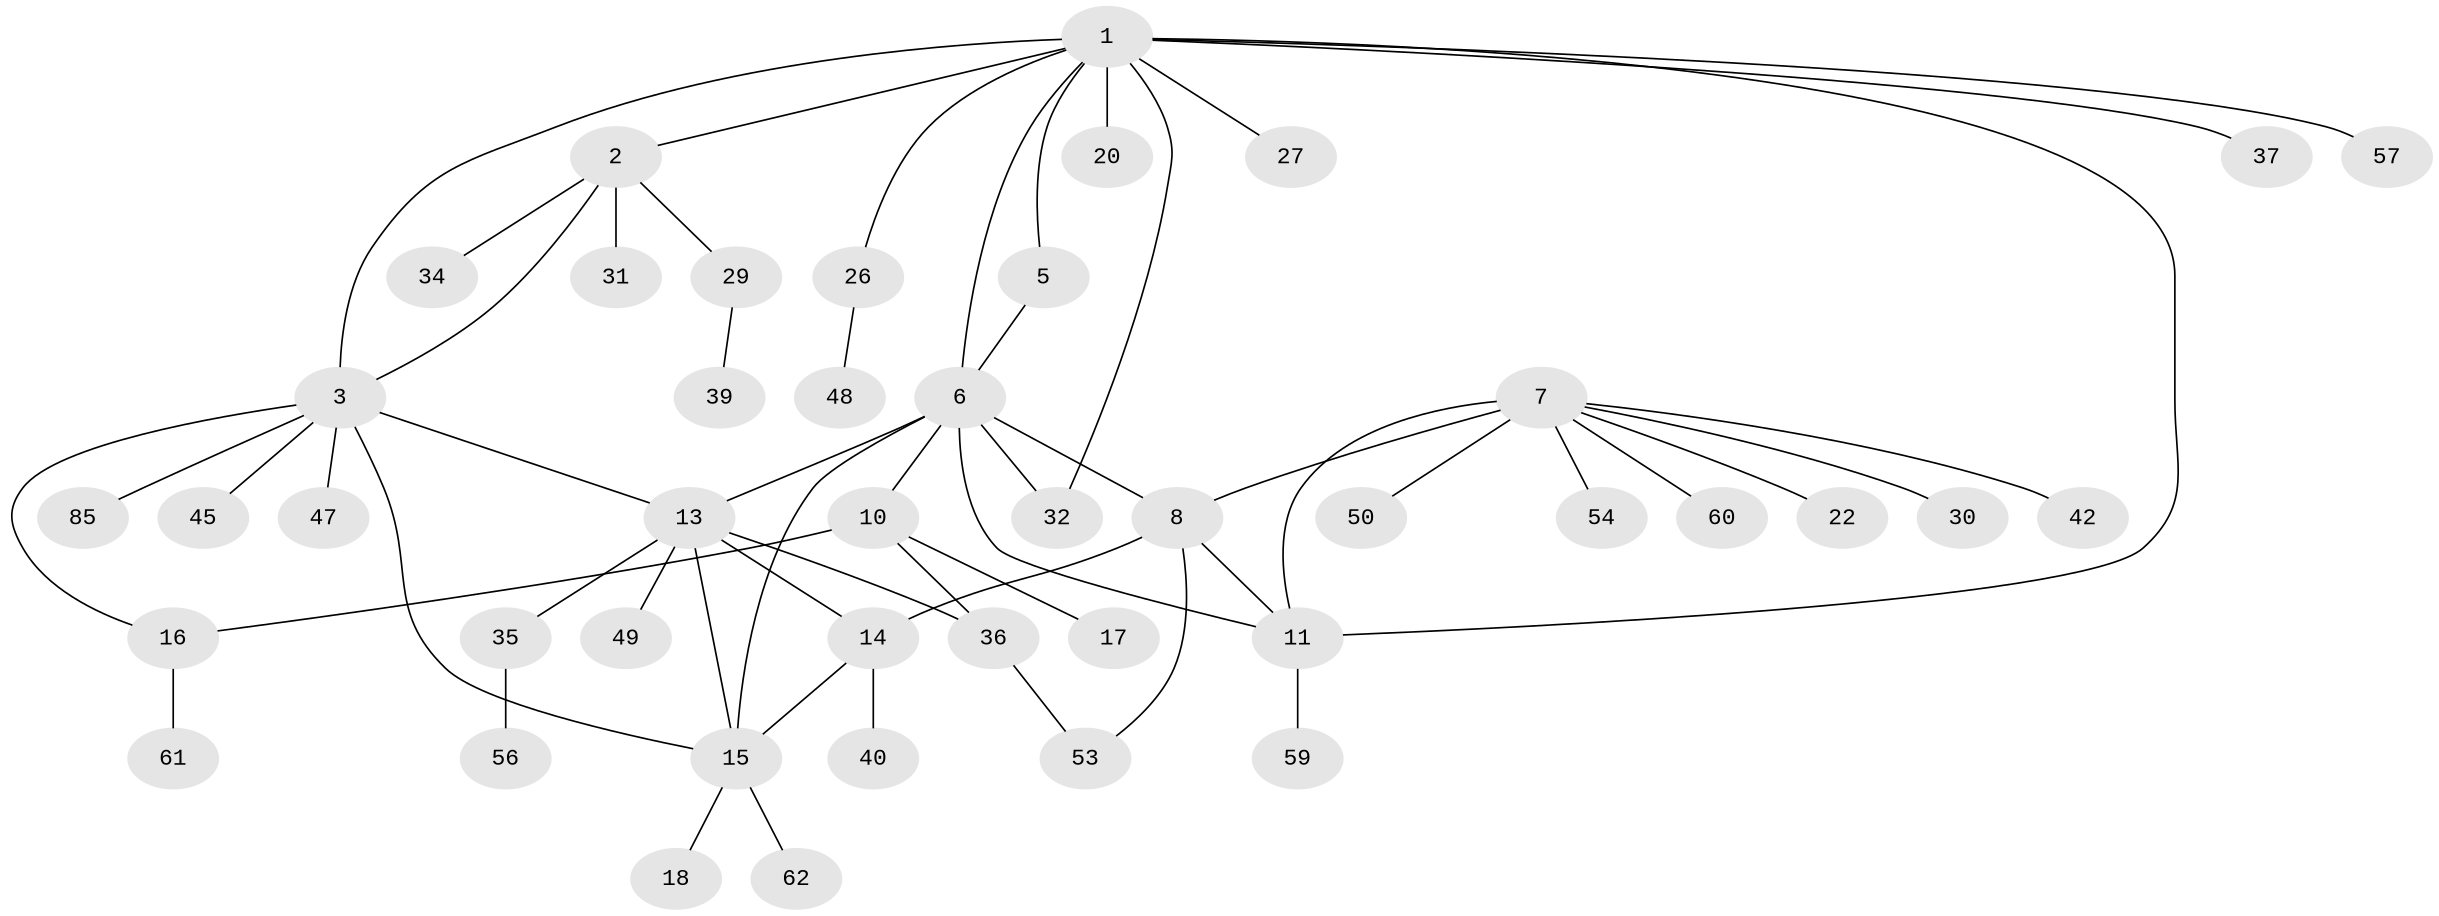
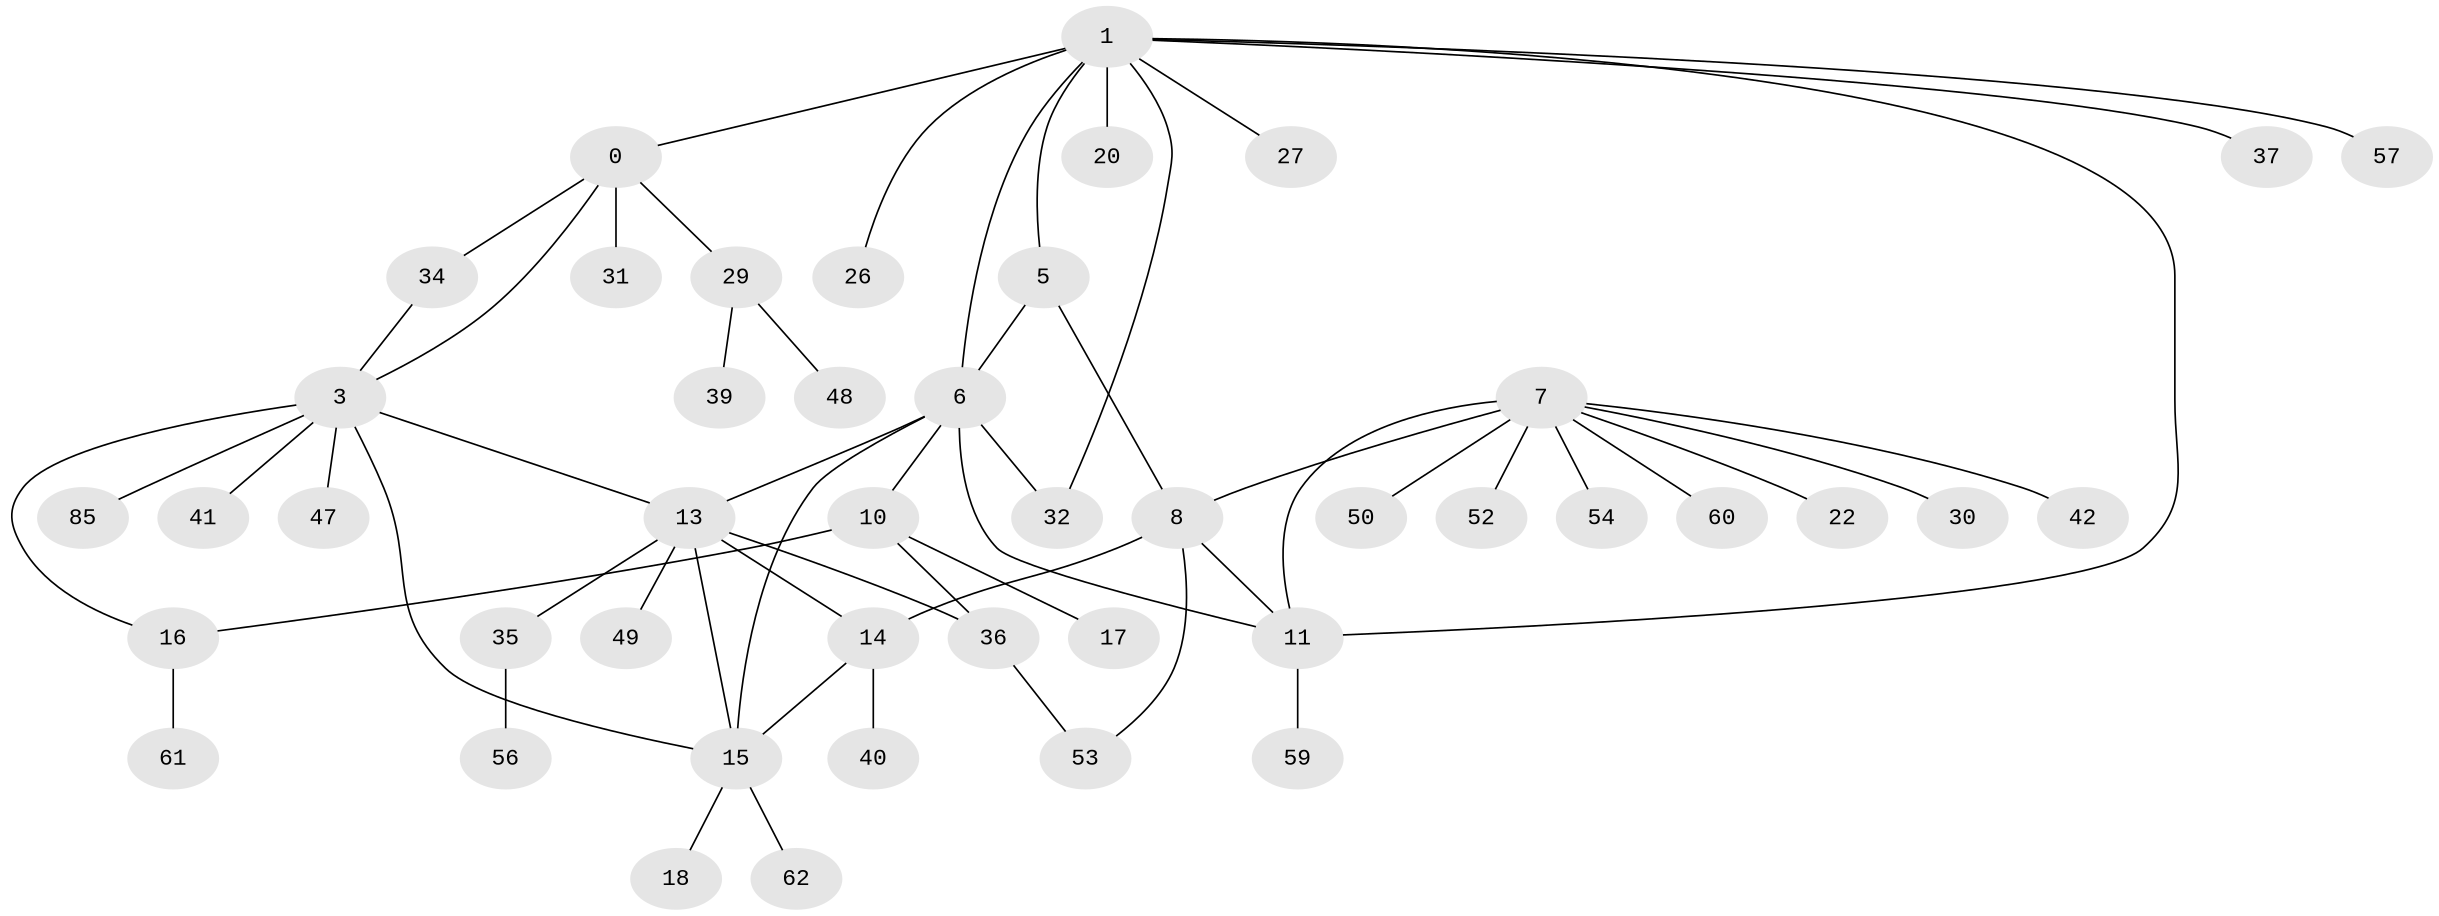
(634, 101) -> (386, 338)
(616, 157) -> (616, 157)
(849, 337) -> (788, 338)
(1069, 458) -> (1116, 407)
(203, 518) -> (203, 518)
none -> (1481, 518)
